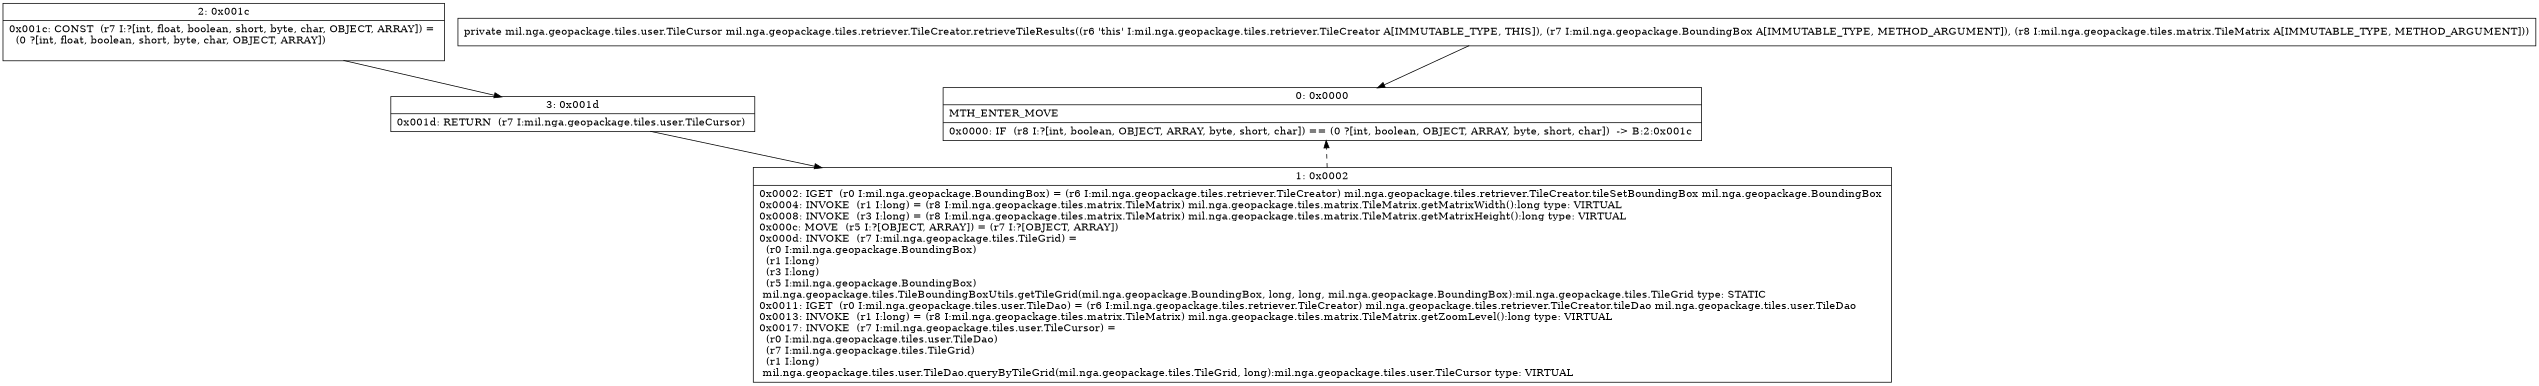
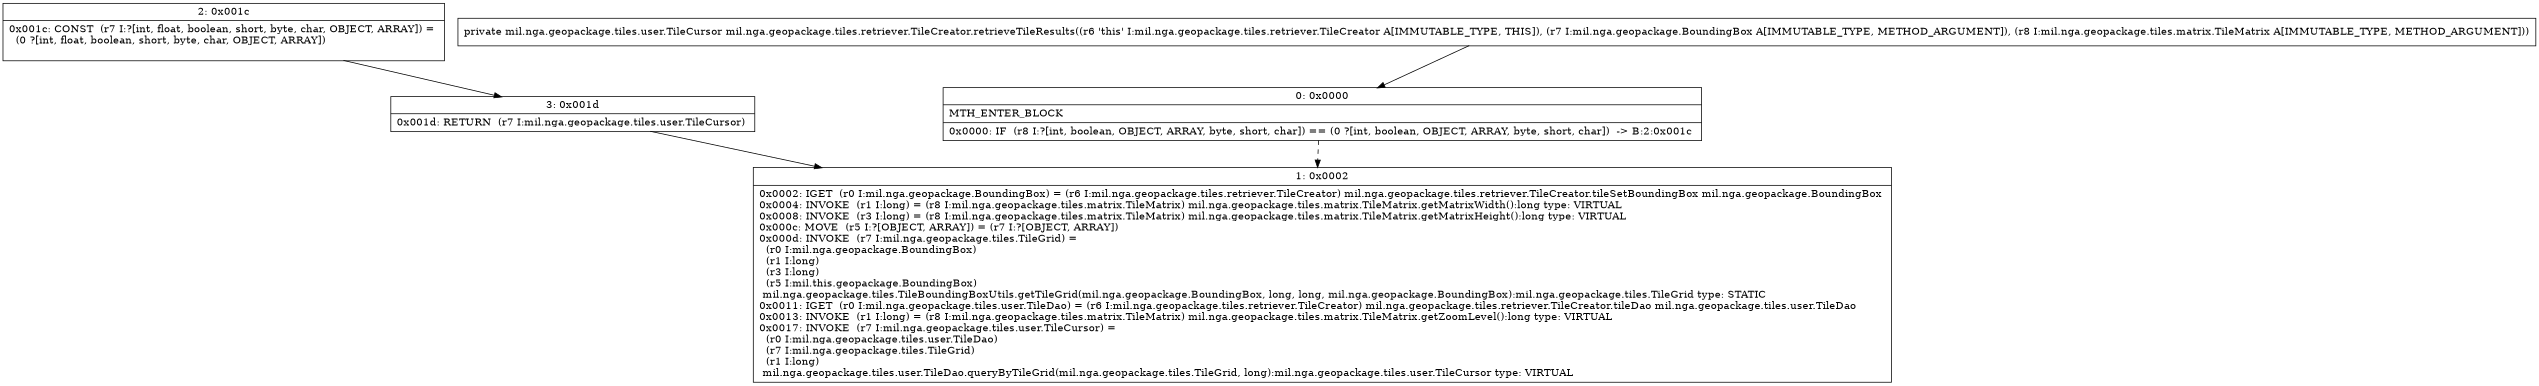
(1004, 113) -> (1007, 113)
(1327, 158) -> (1318, 150)
(868, 283) -> (868, 283)
